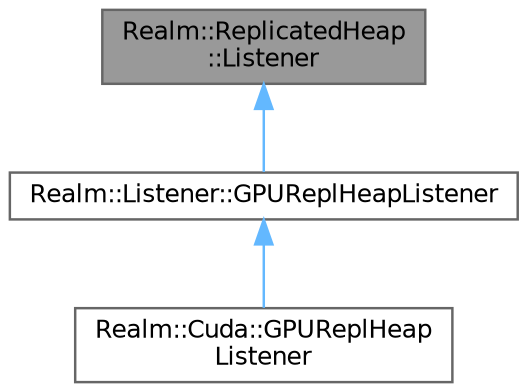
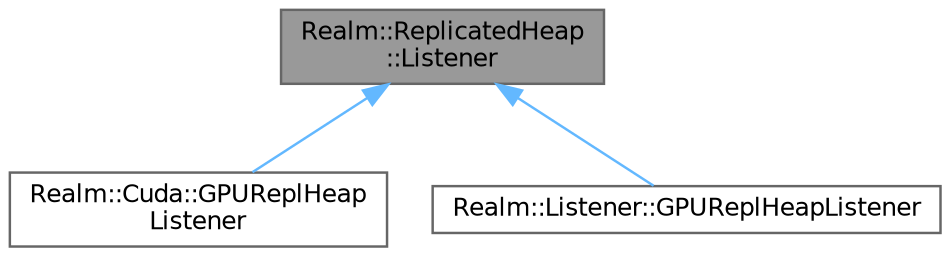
(264, 276) -> (310, 135)
